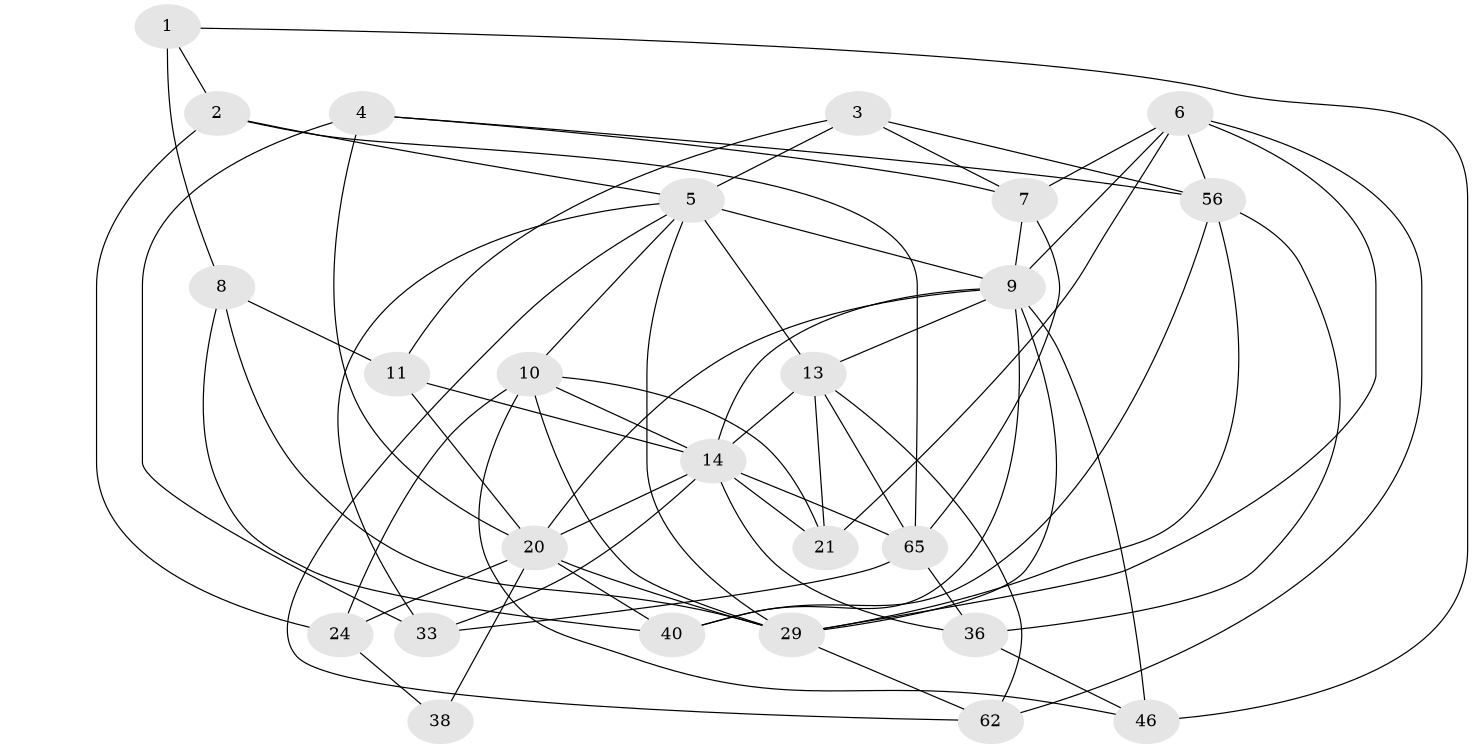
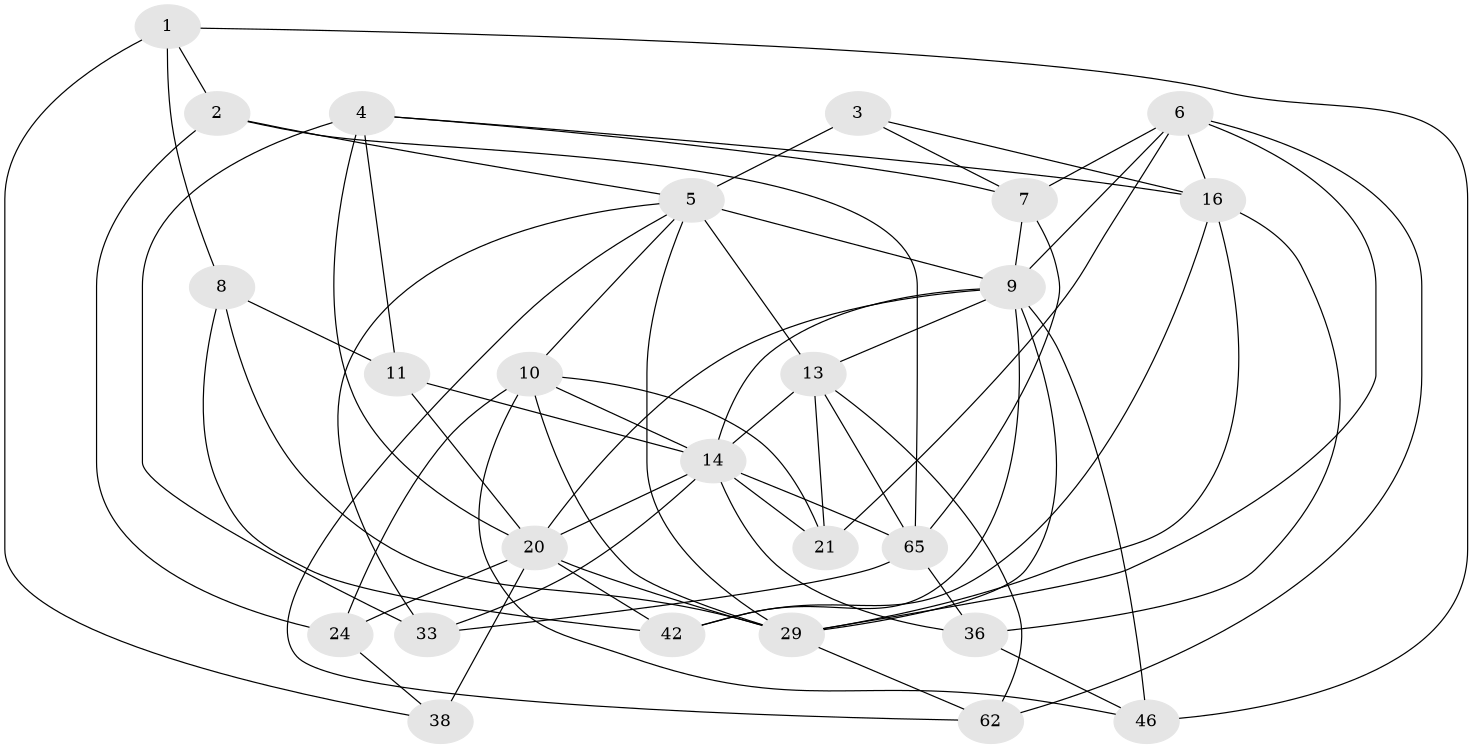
(594, 197) -> (380, 244)
(1213, 200) -> (1213, 200)
none -> (5, 490)
(672, 635) -> (672, 635)
